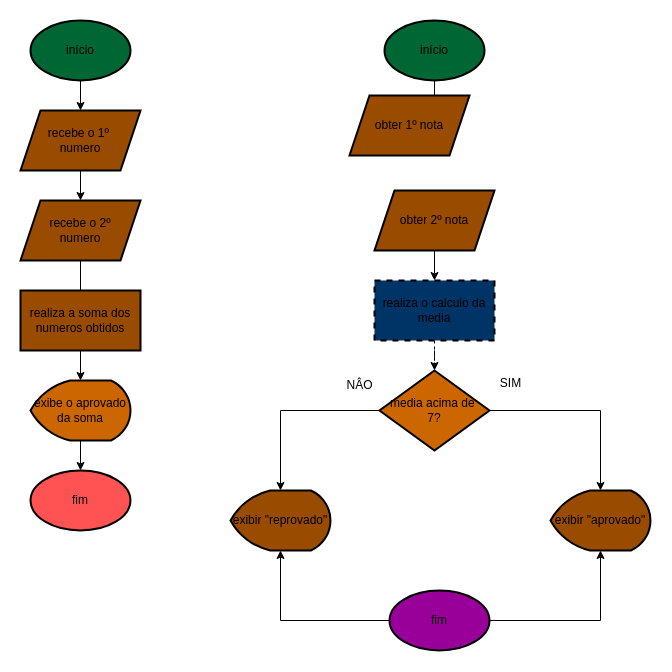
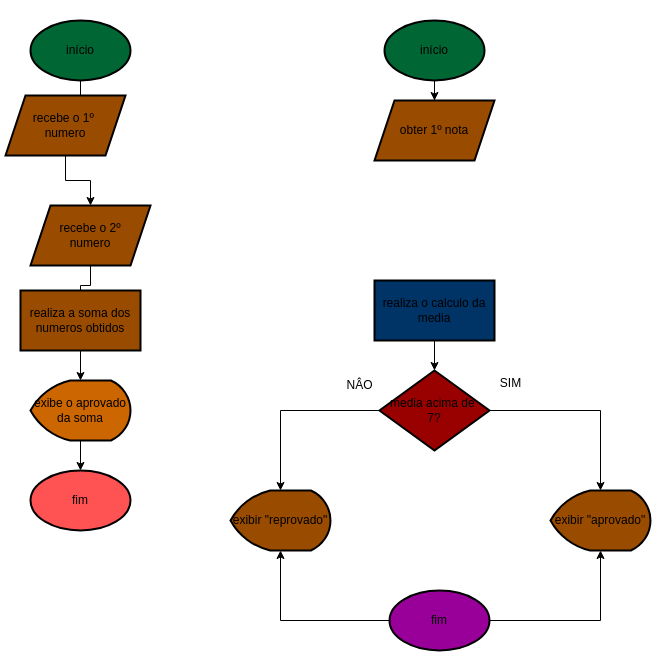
(410, 126) -> (435, 131)
(81, 141) -> (66, 126)
(435, 221) -> none
(81, 231) -> (91, 236)
(435, 270) -> none
(435, 311) -> (435, 311)
(435, 360) -> (435, 360)
(435, 411) -> (435, 411)
